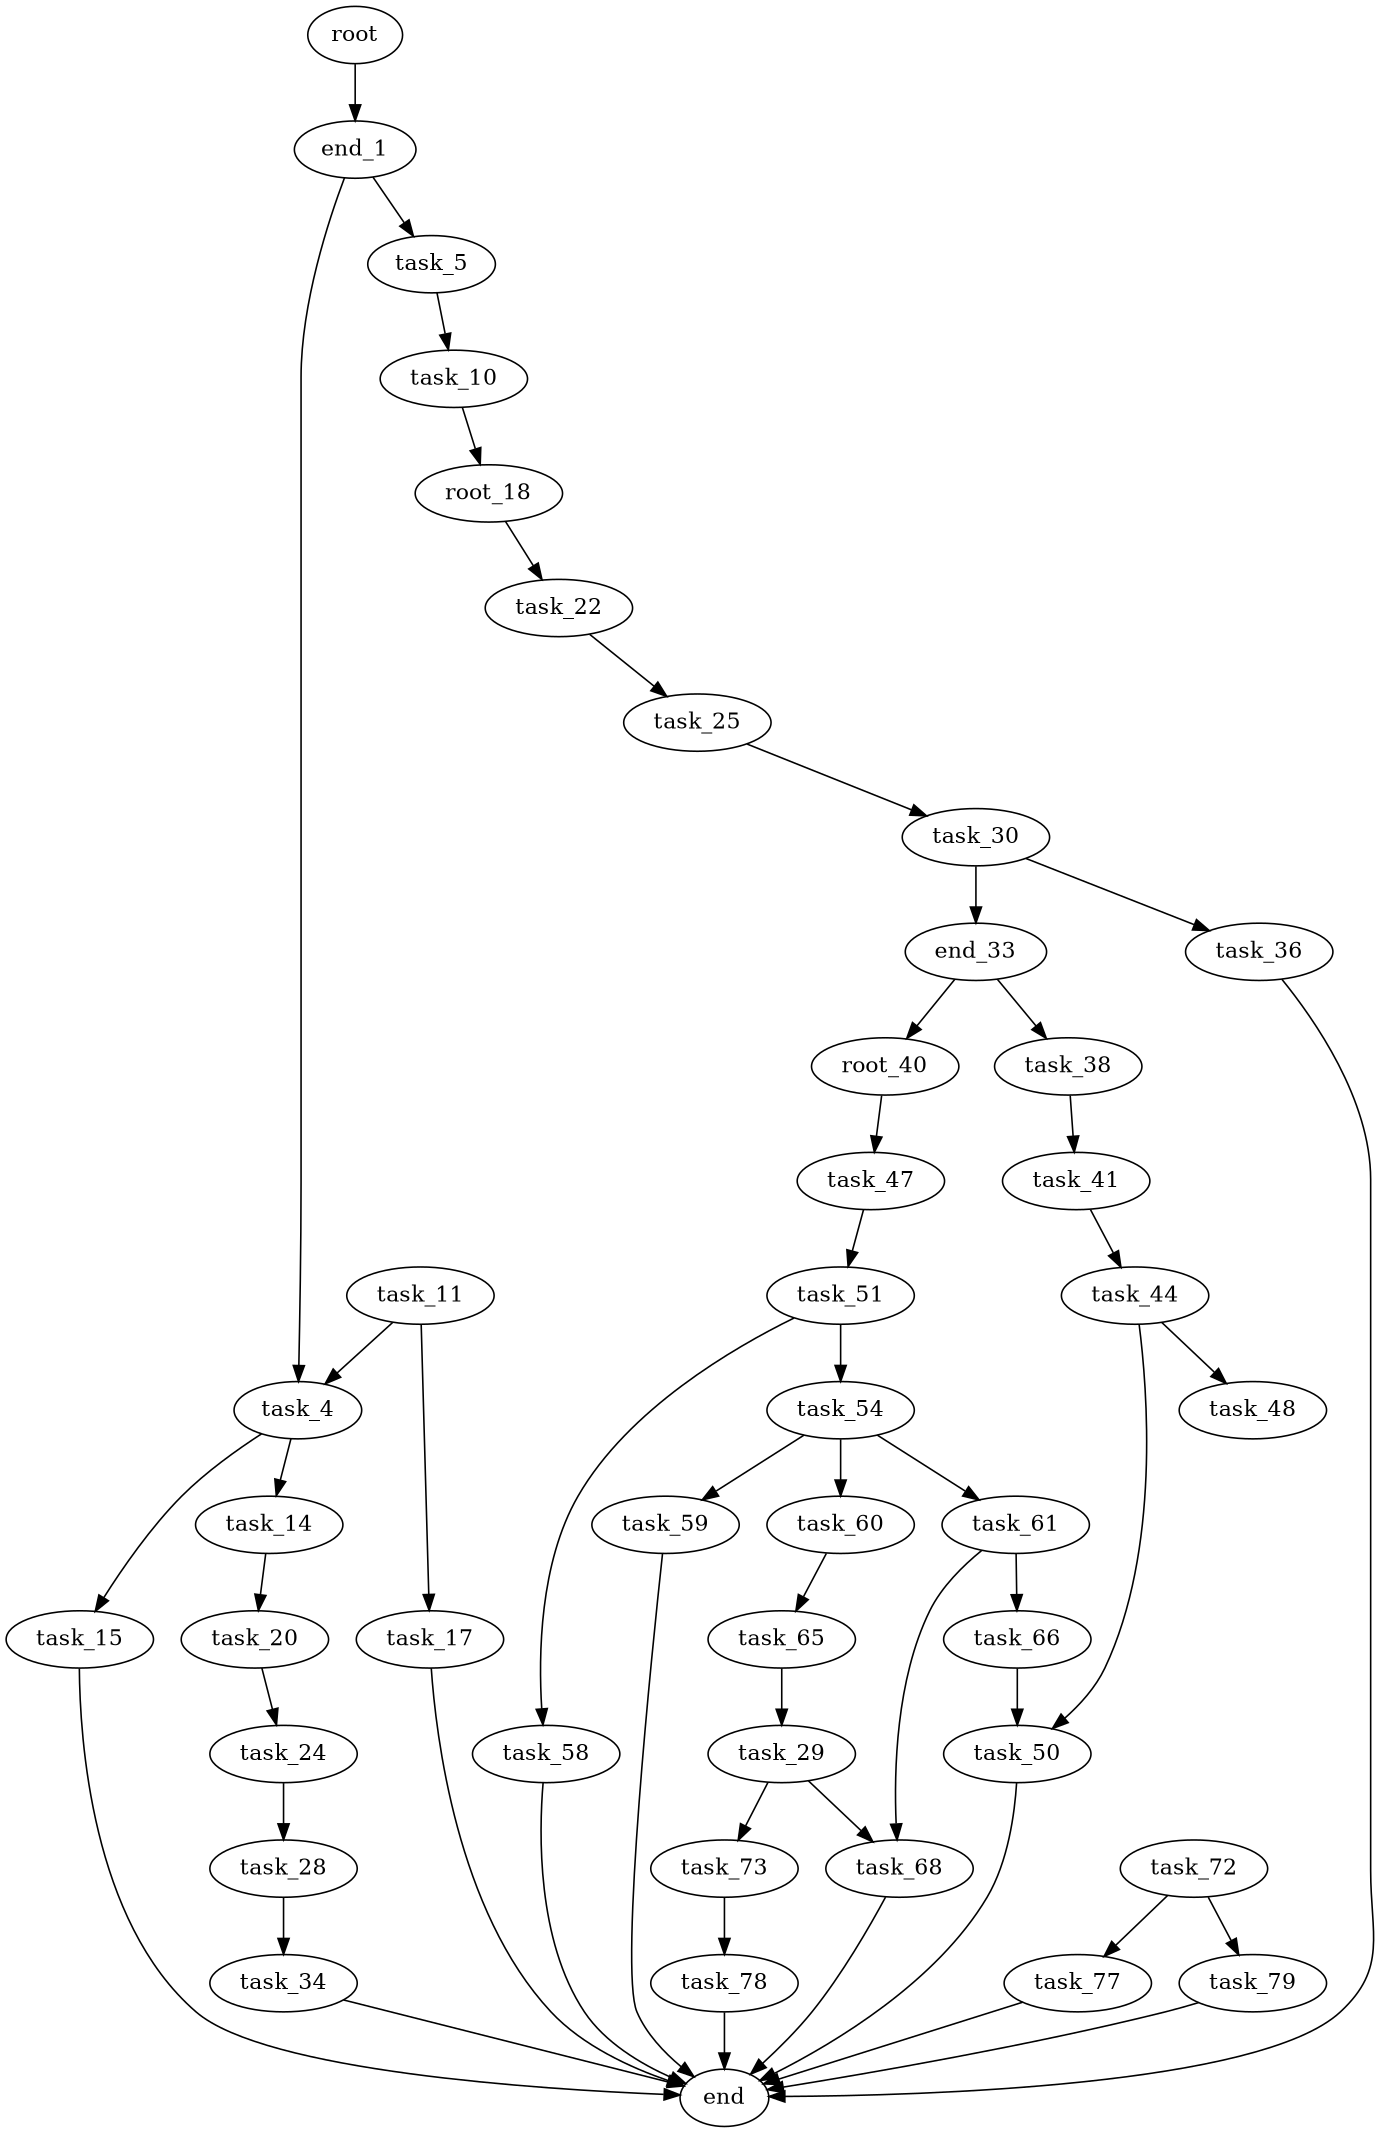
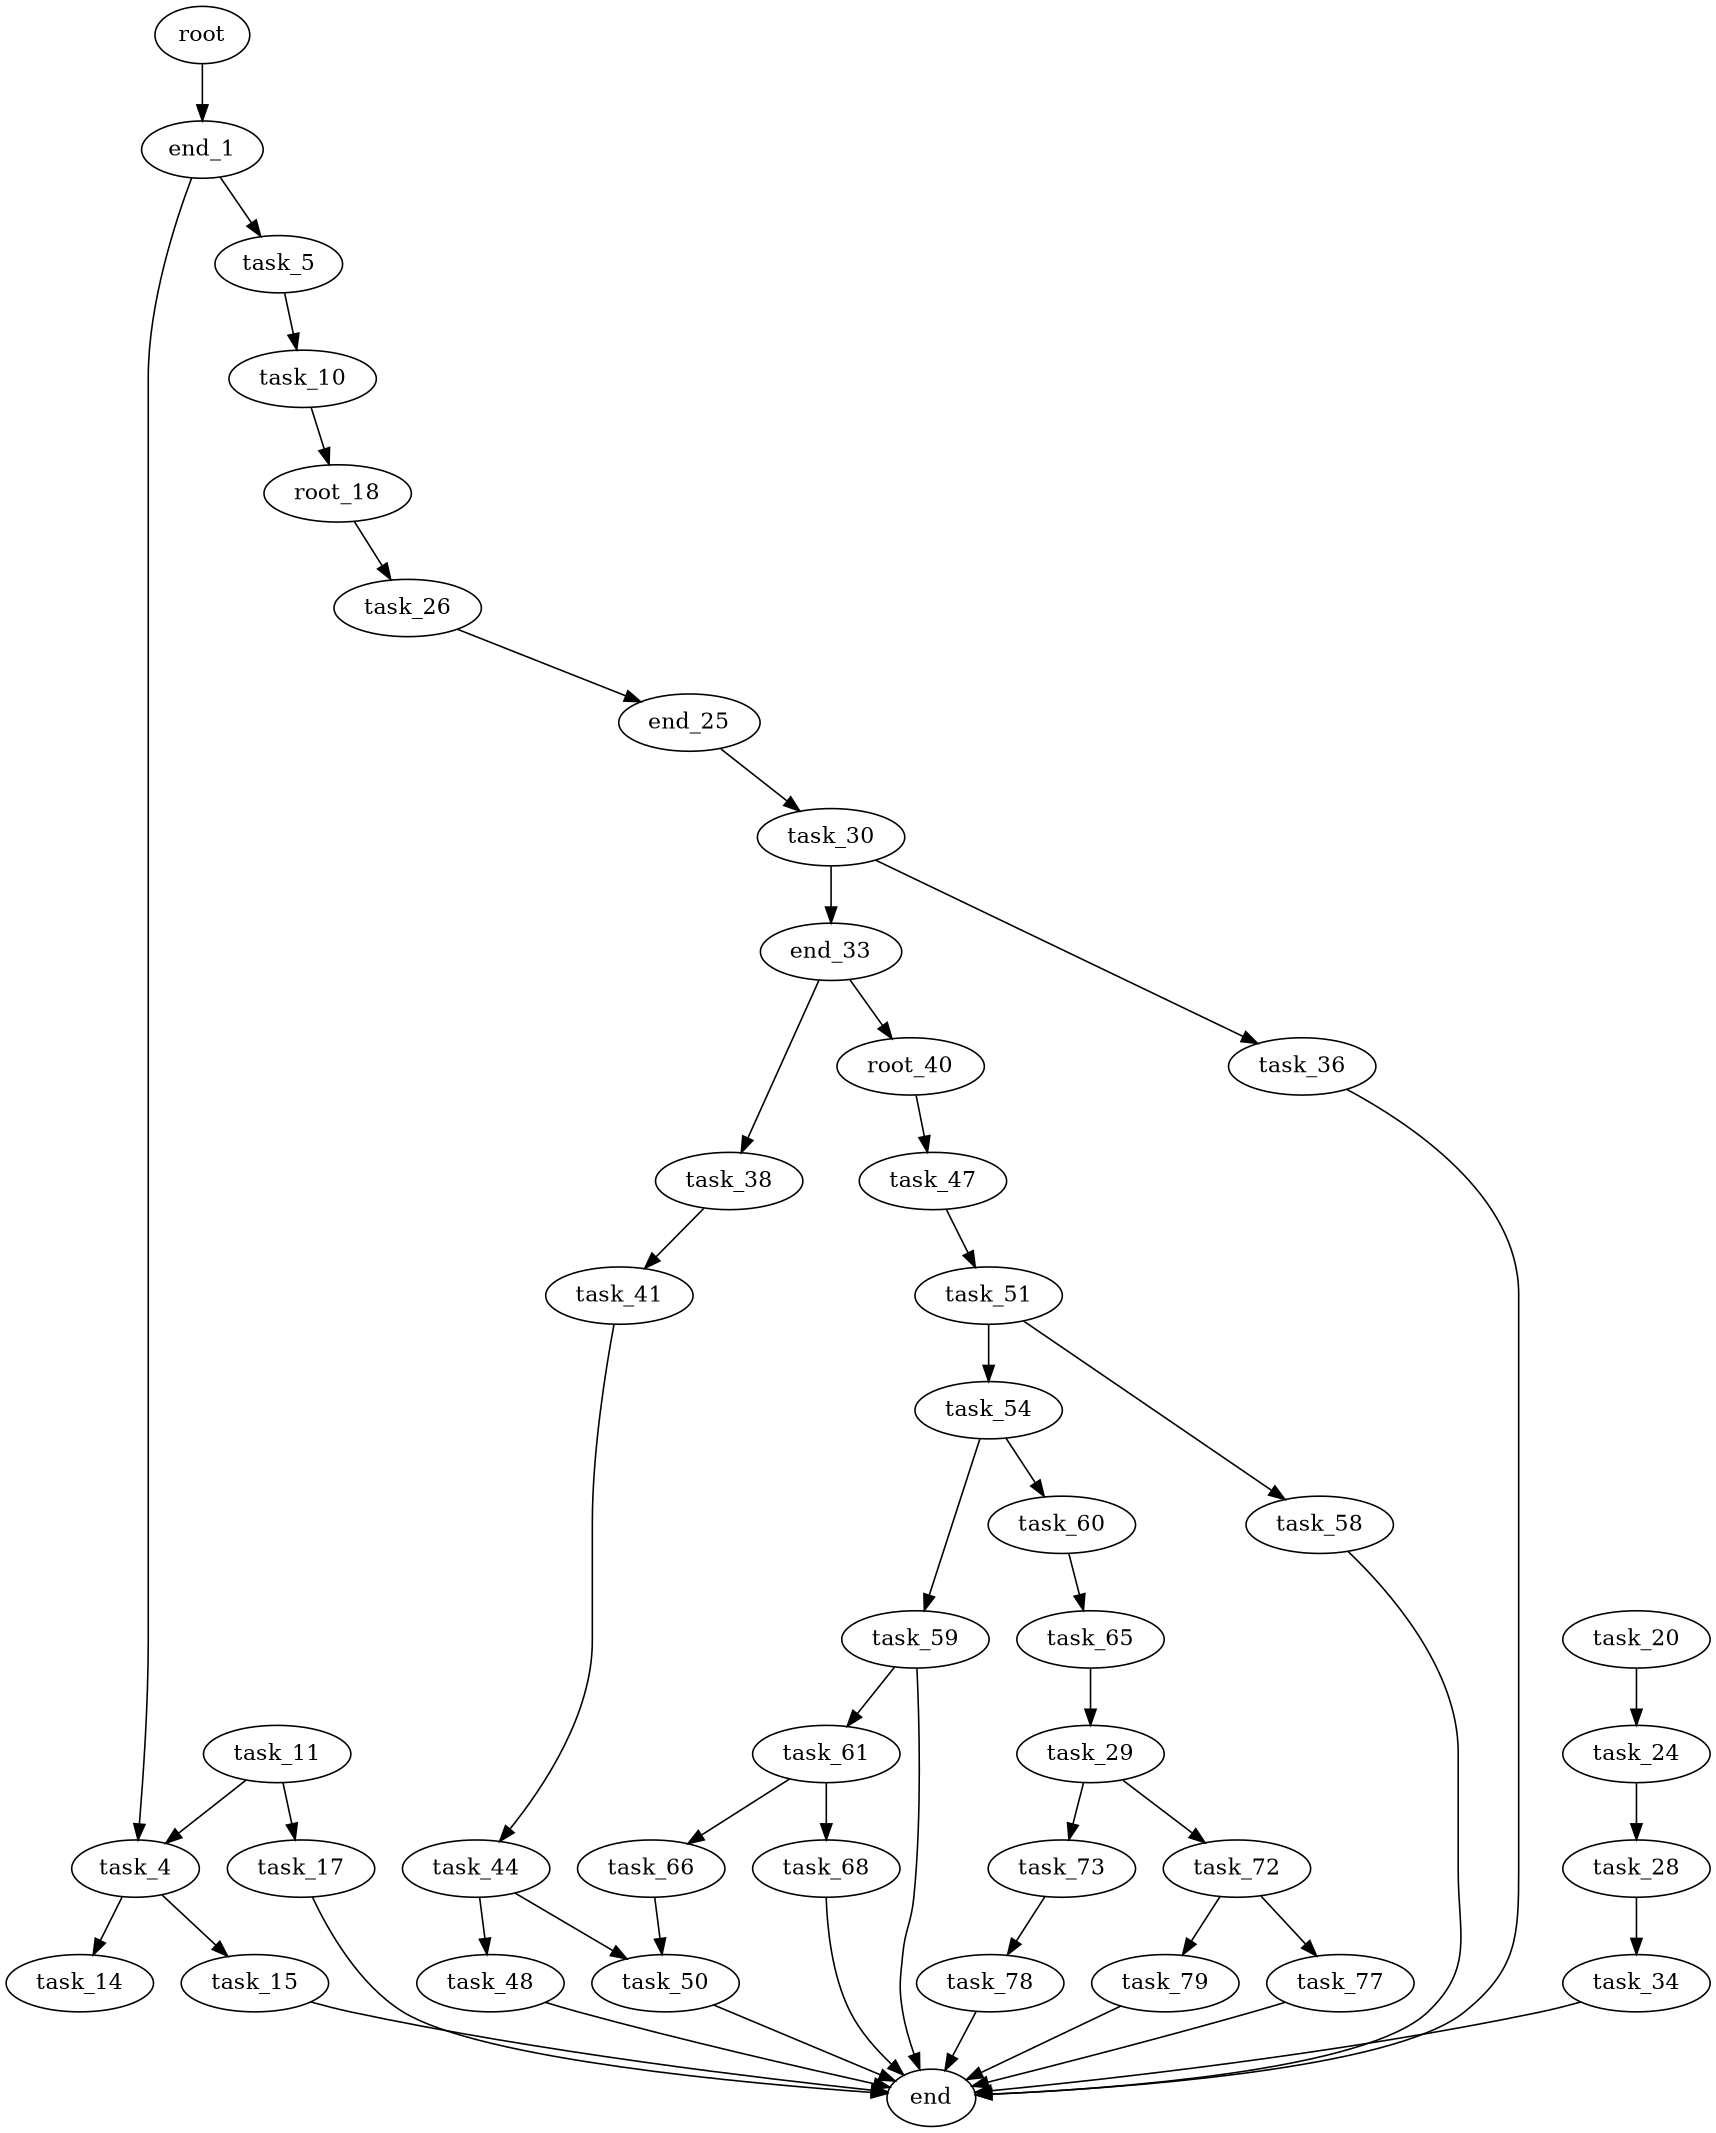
(559, 608) -> (408, 608)
(697, 723) -> (689, 723)
(921, 1463) -> (876, 1690)
(263, 1574) -> none
(835, 1806) -> (1157, 1807)
none -> (709, 2045)
